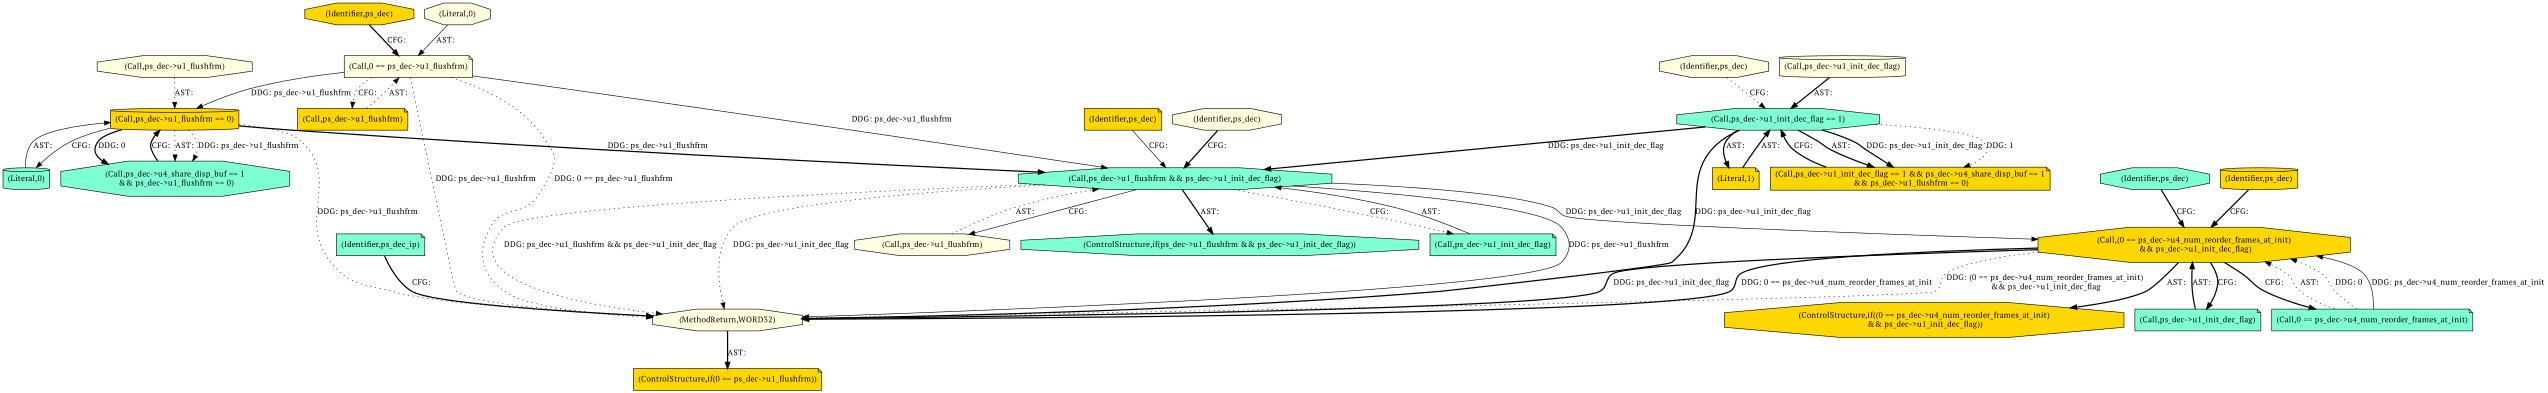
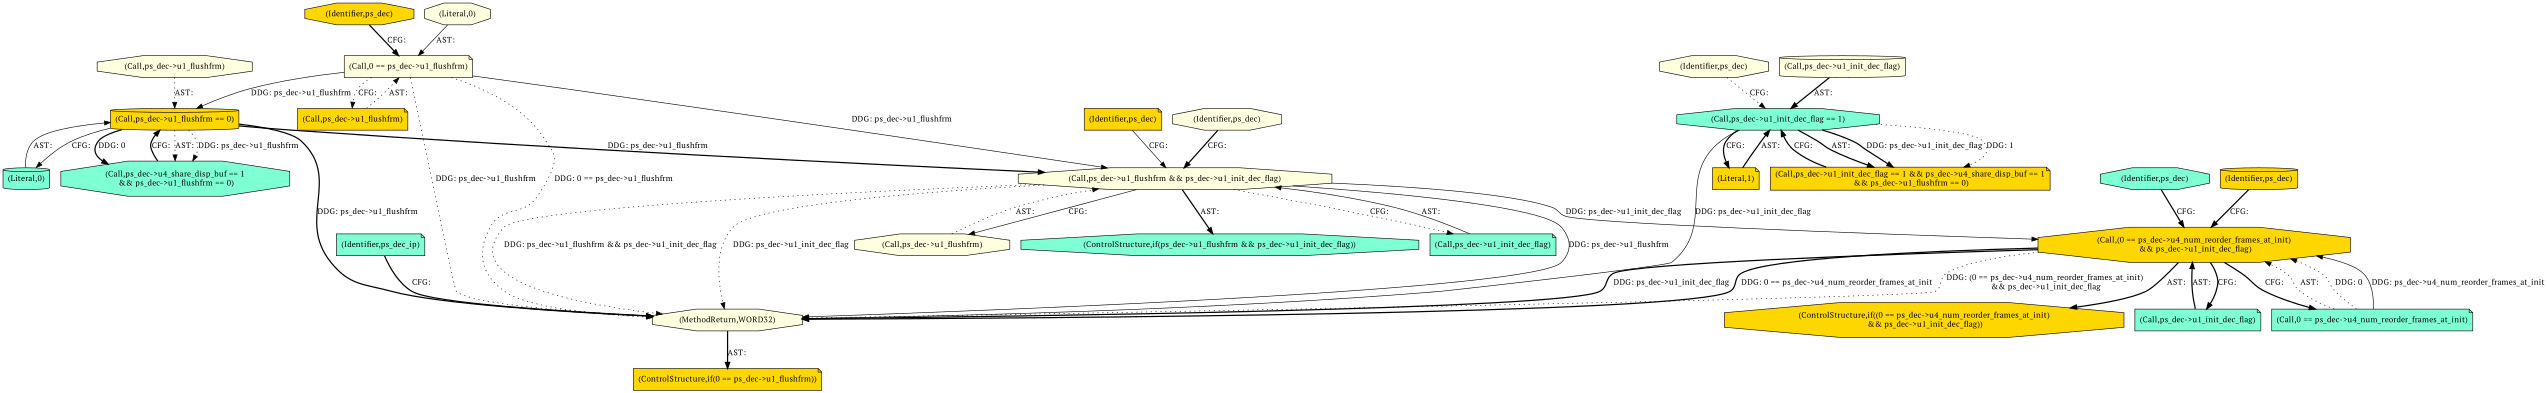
(1737, 146) -> (1737, 146)
(1488, 148) -> none
(1175, 179) -> (1175, 179)
(388, 290) -> (388, 290)
(1320, 300) -> (1320, 300)
